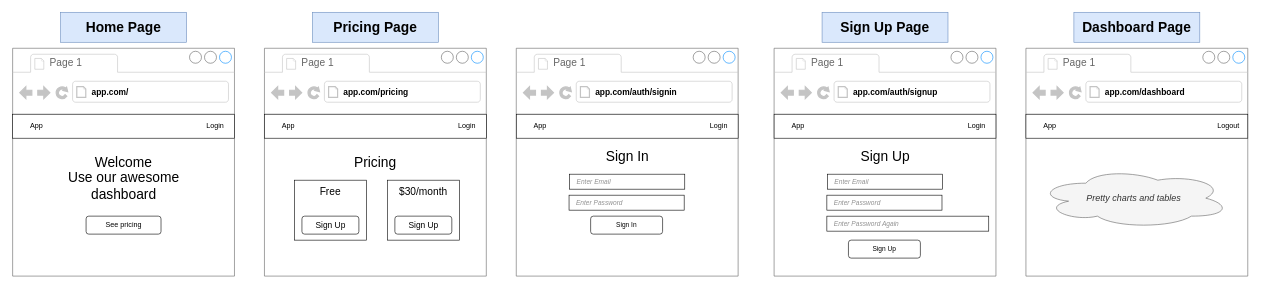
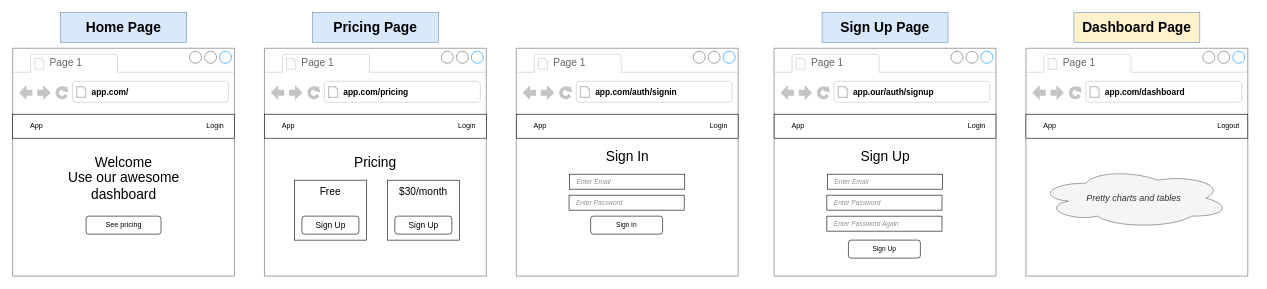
(1137, 27) -> (1137, 27)
(896, 92) -> (896, 92)
(908, 224) -> (885, 224)
